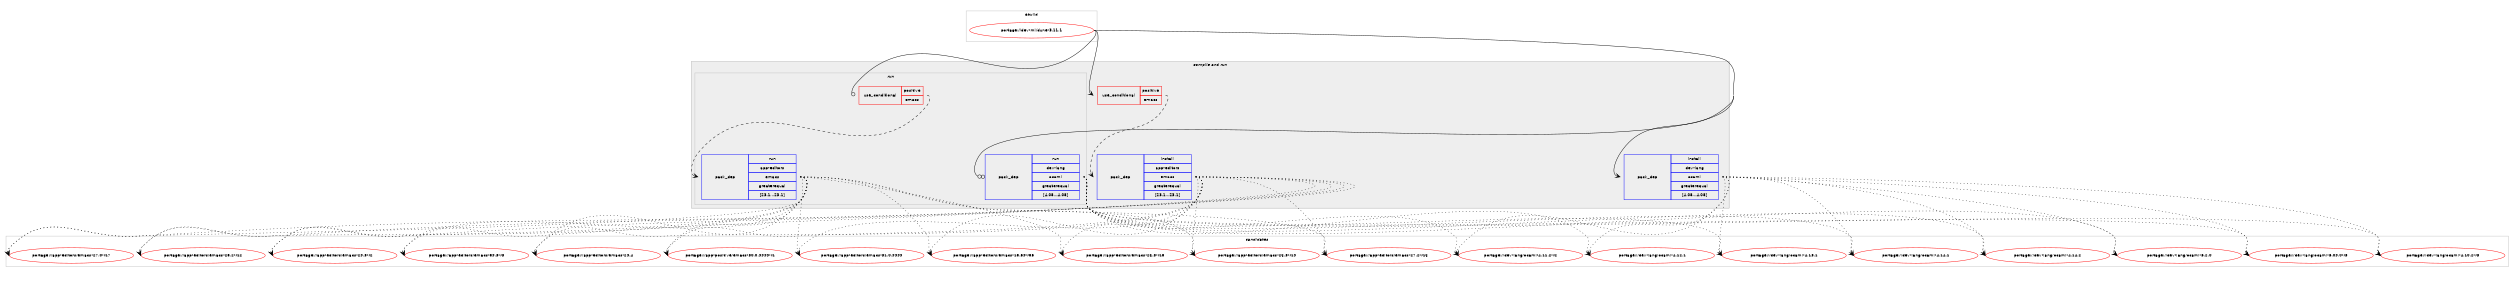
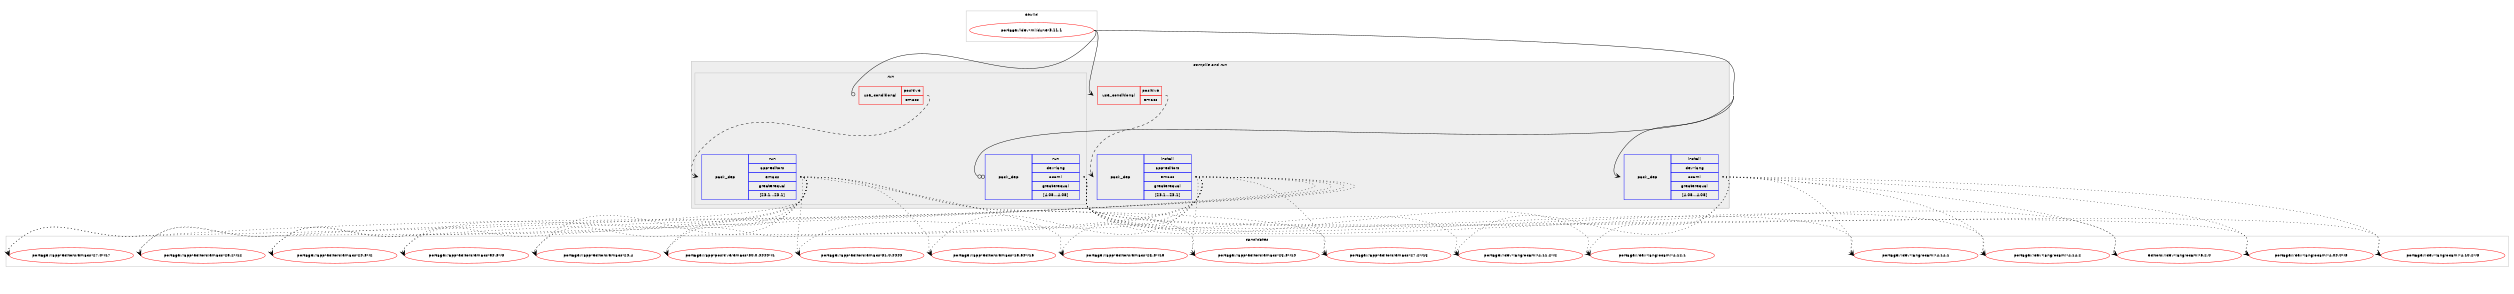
(994, 255) -> (994, 255)
(1784, 255) -> none
(2179, 255) -> (2179, 255)
(2311, 255) -> (2311, 255)
